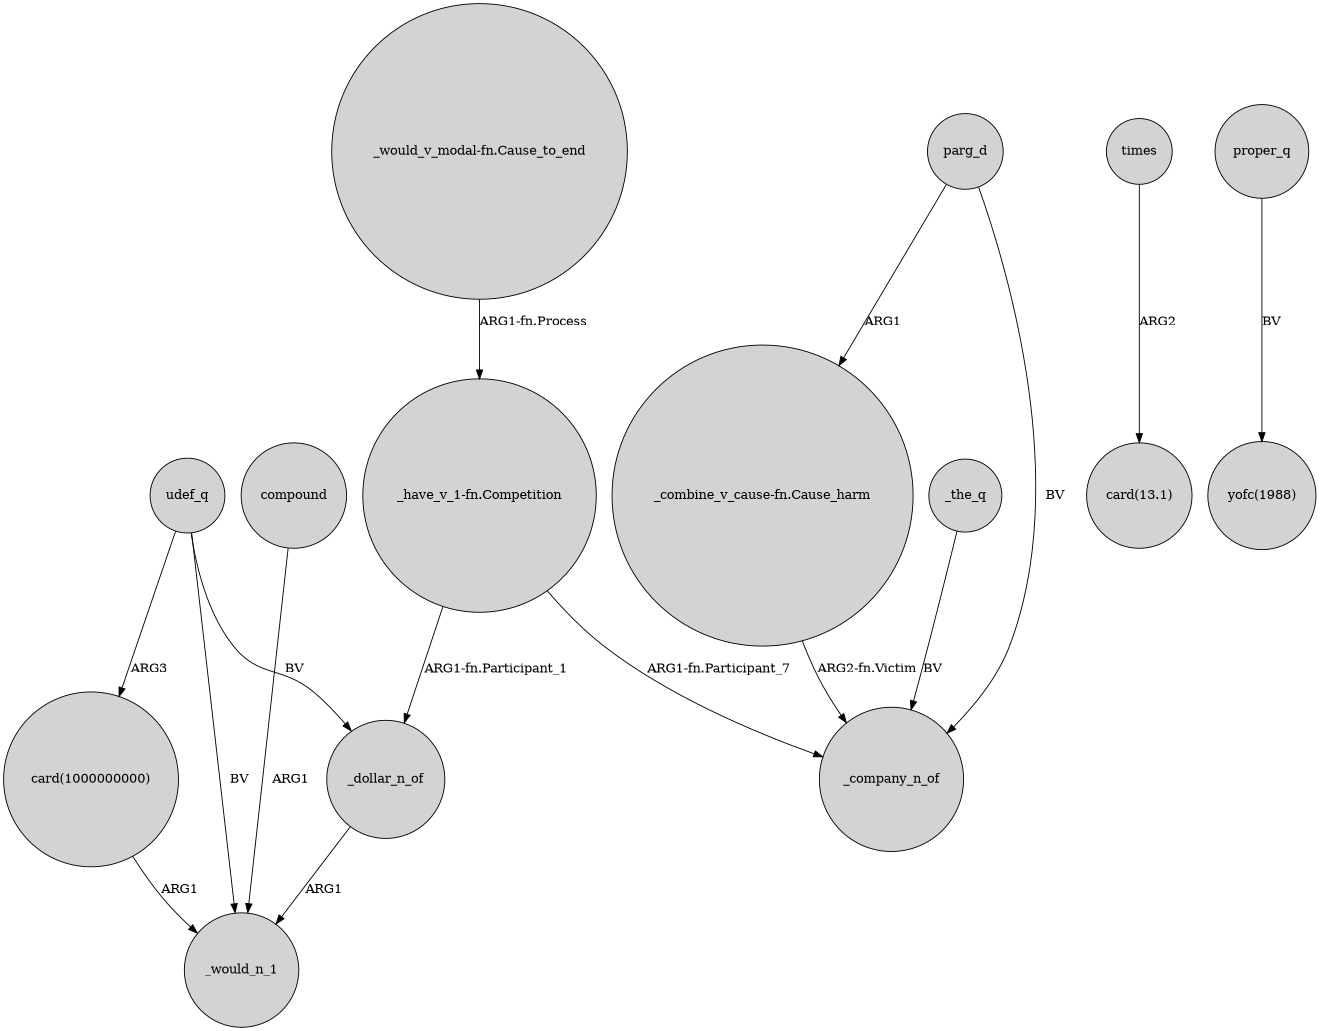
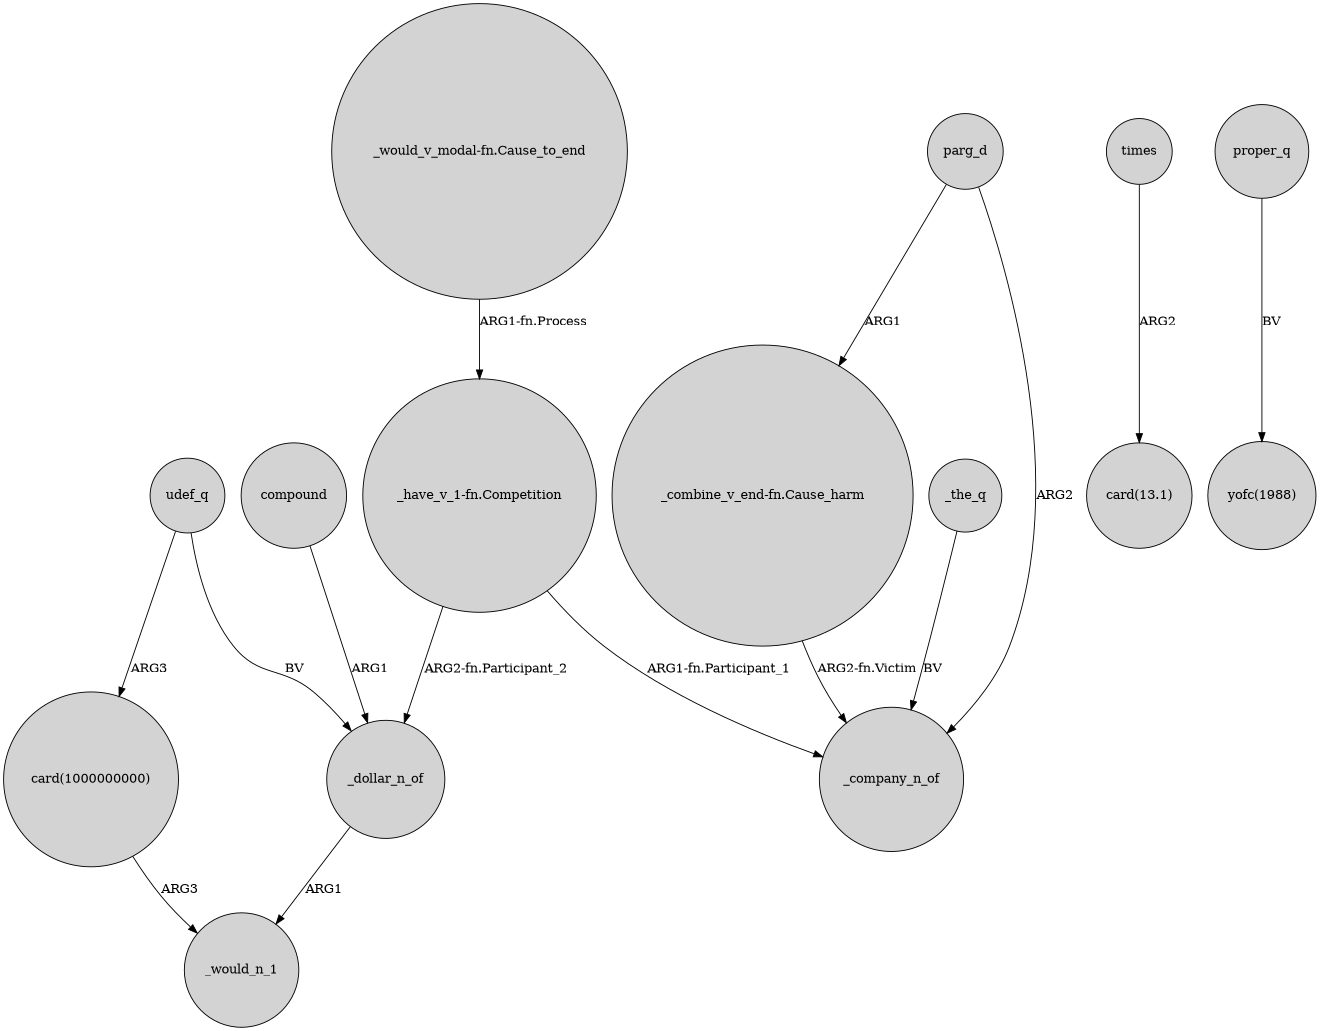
(763, 496) -> (763, 496)
(1055, 496) -> (1055, 496)
(496, 669) -> (496, 669)
(719, 669) -> (719, 669)
(213, 718) -> none
(268, 726) -> (337, 630)
(180, 890) -> (180, 890)
